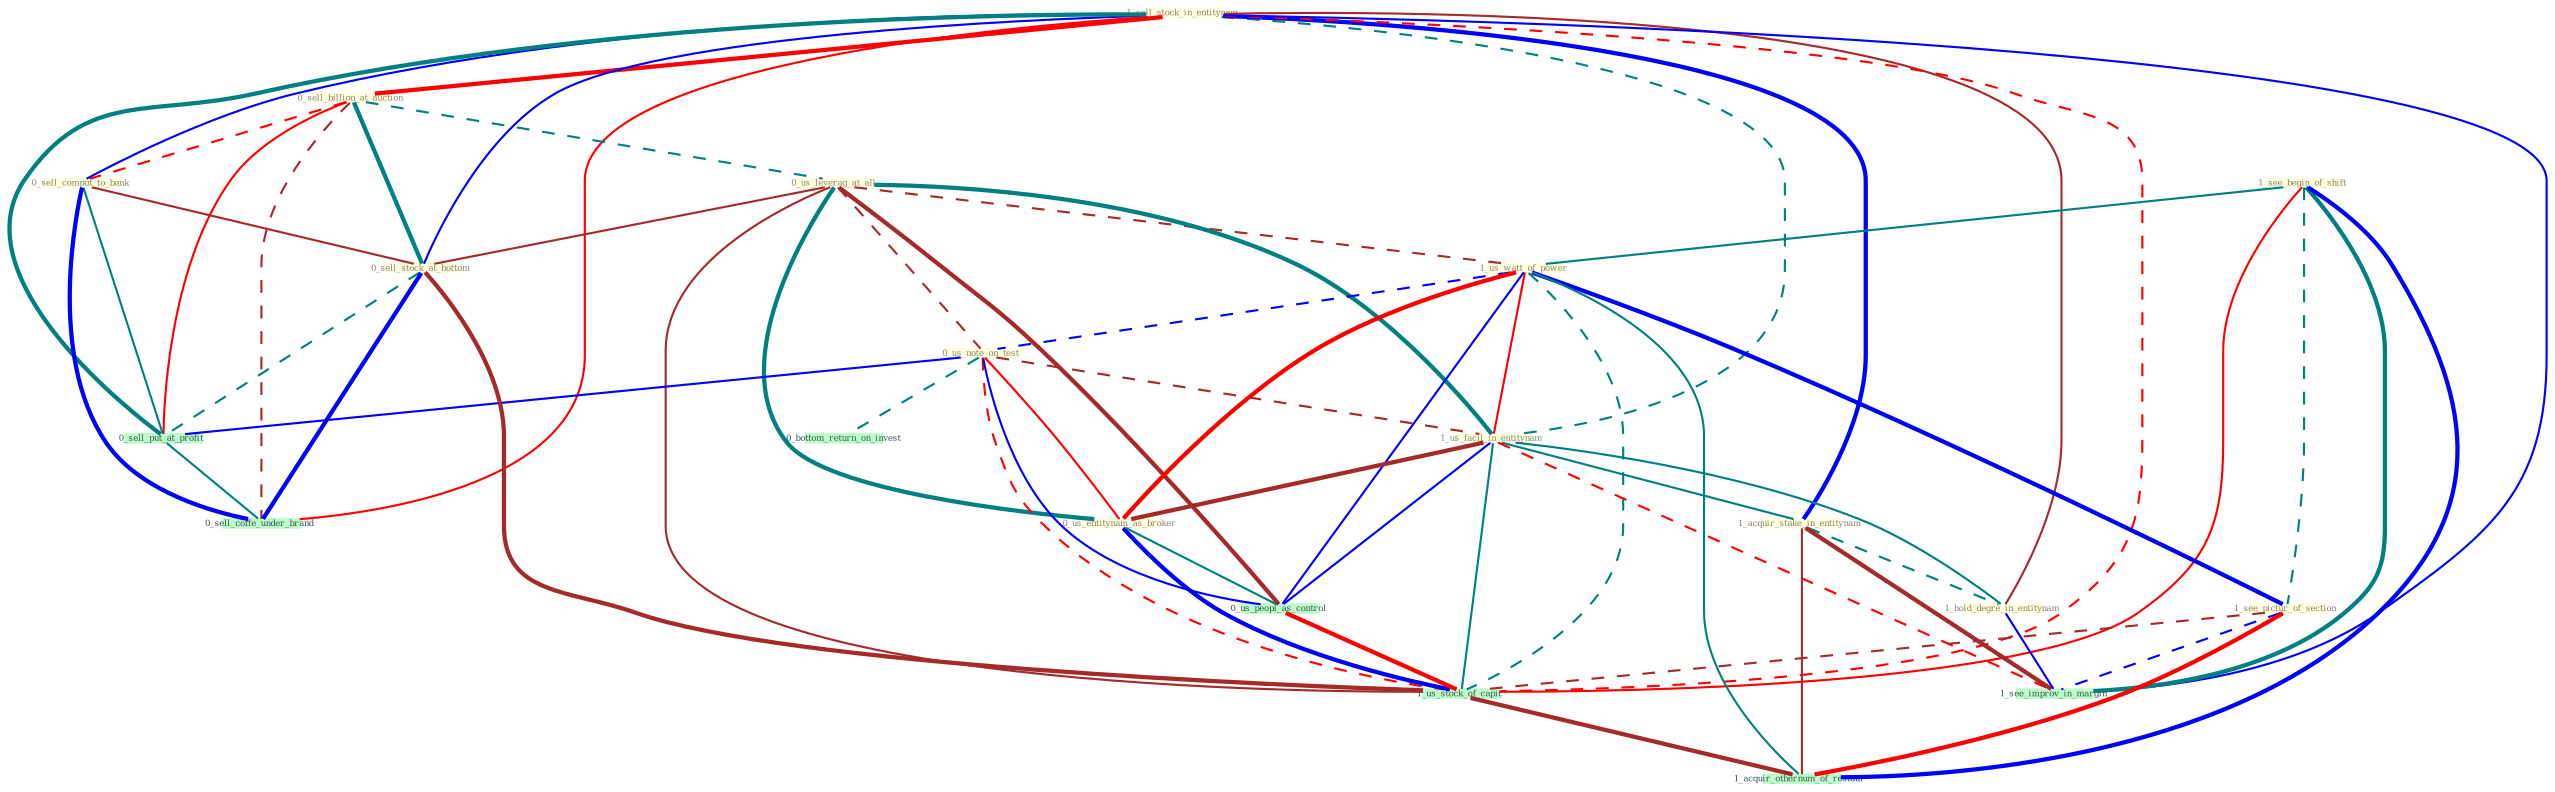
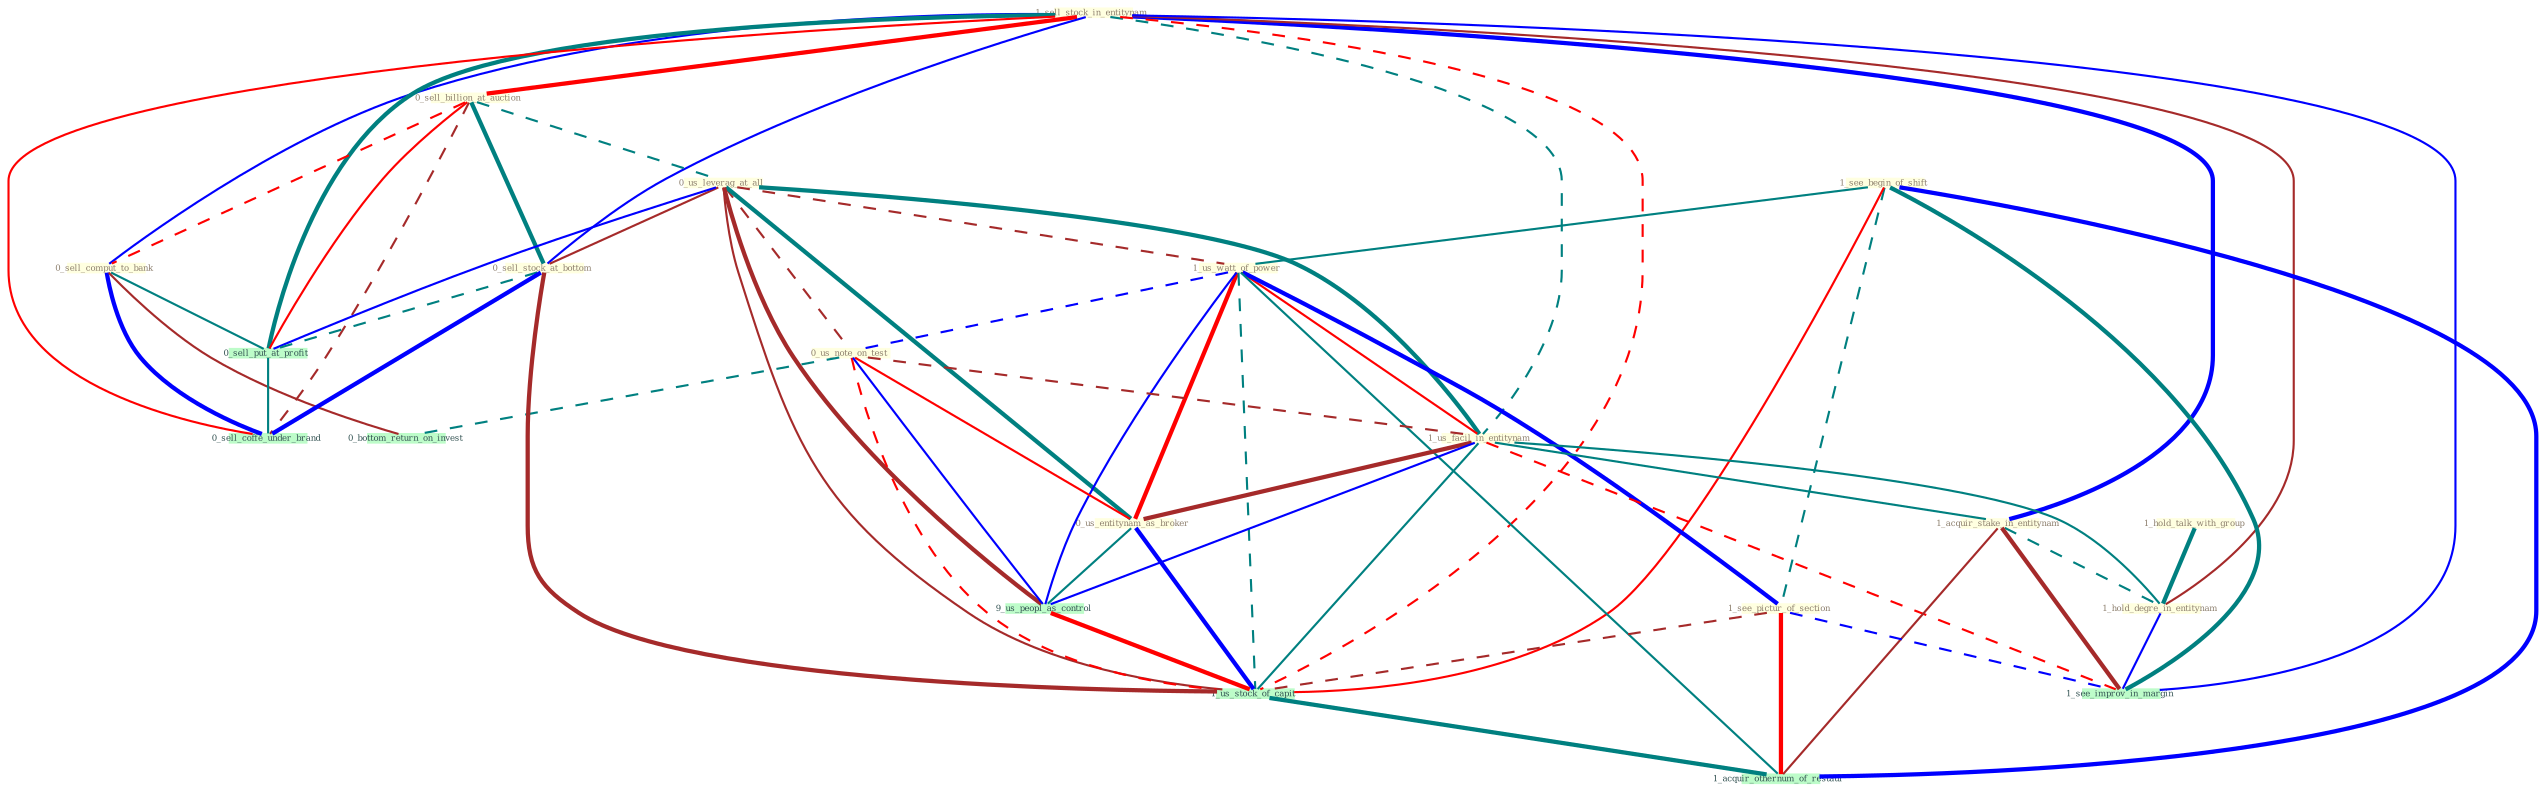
(253, 226) -> (242, 374)
(592, 394) -> (493, 262)
none -> (2196, 523)
(1281, 609) -> (1045, 609)
(1632, 736) -> (1518, 736)
